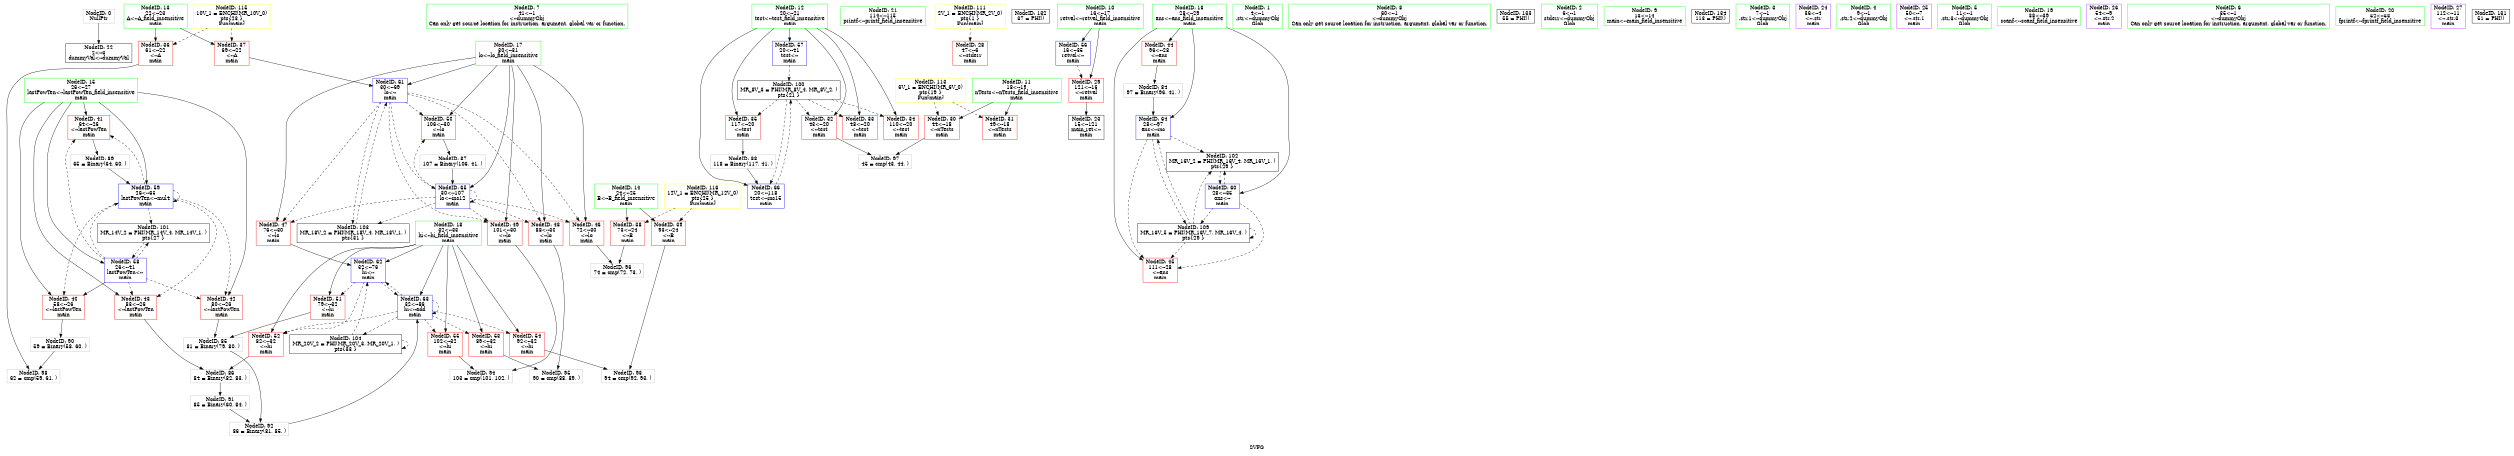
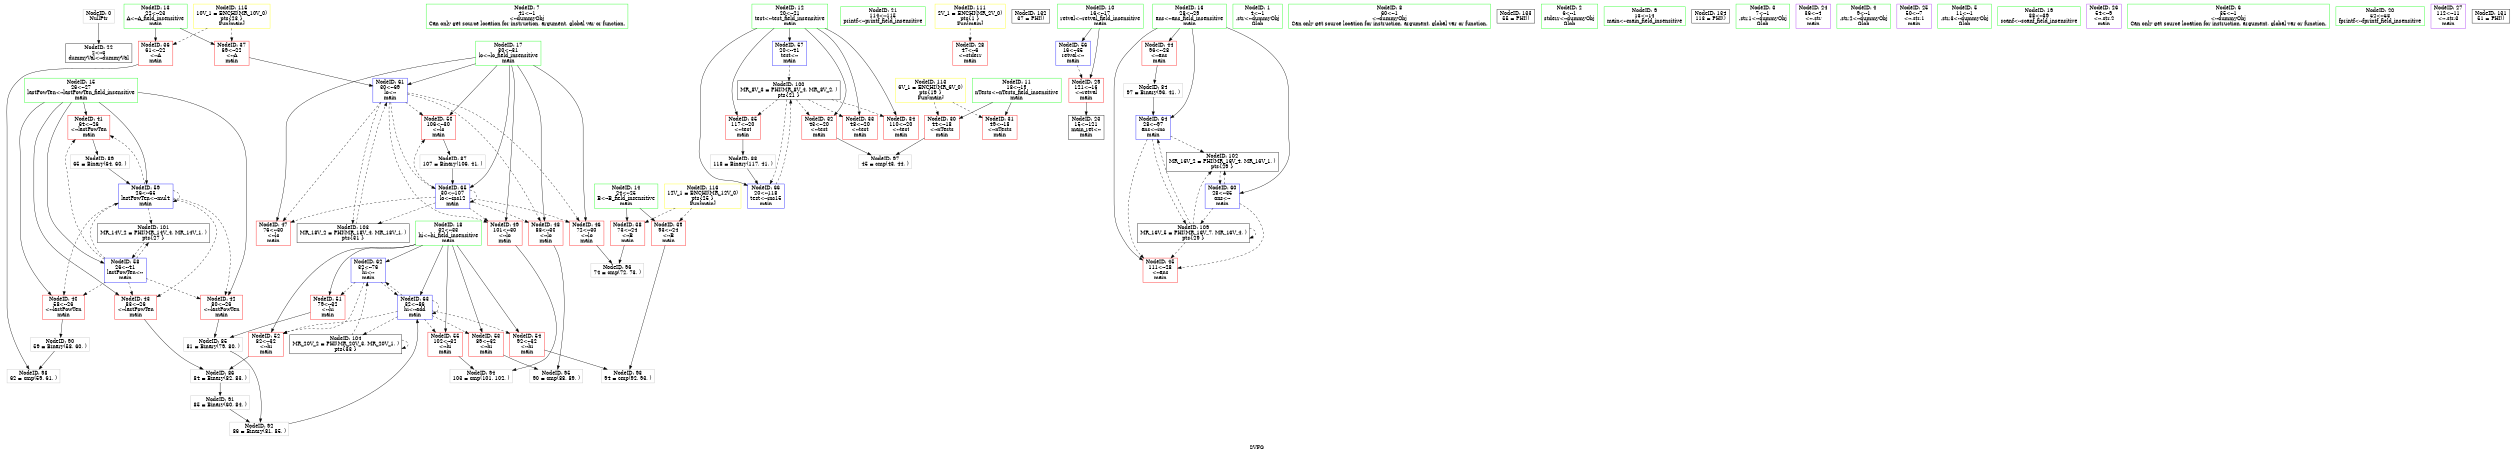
(319, 255) -> none
(96, 288) -> (96, 288)
